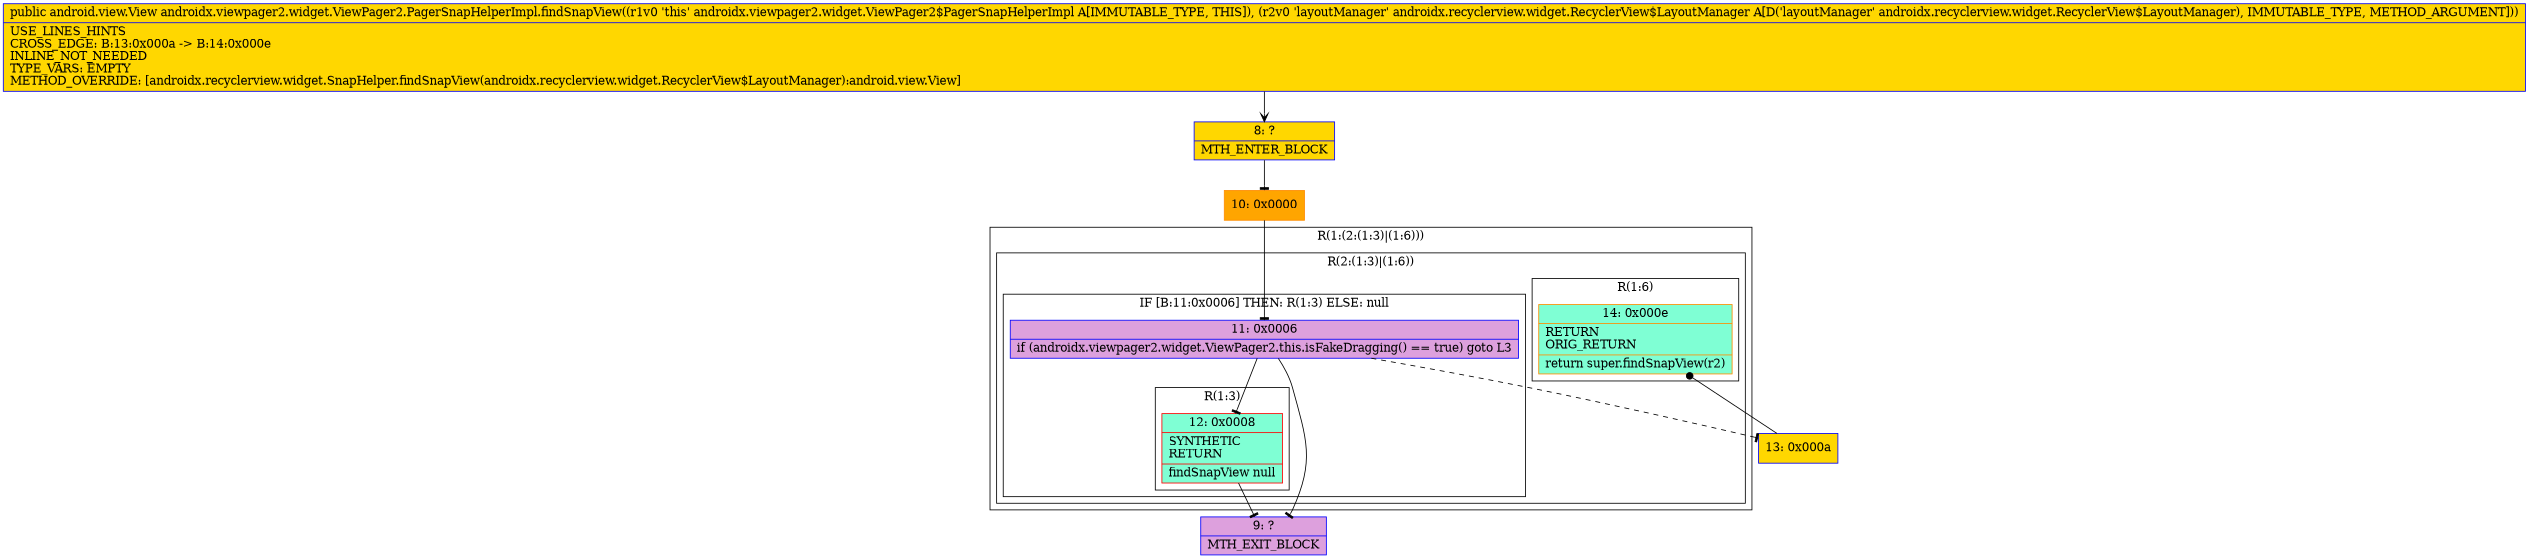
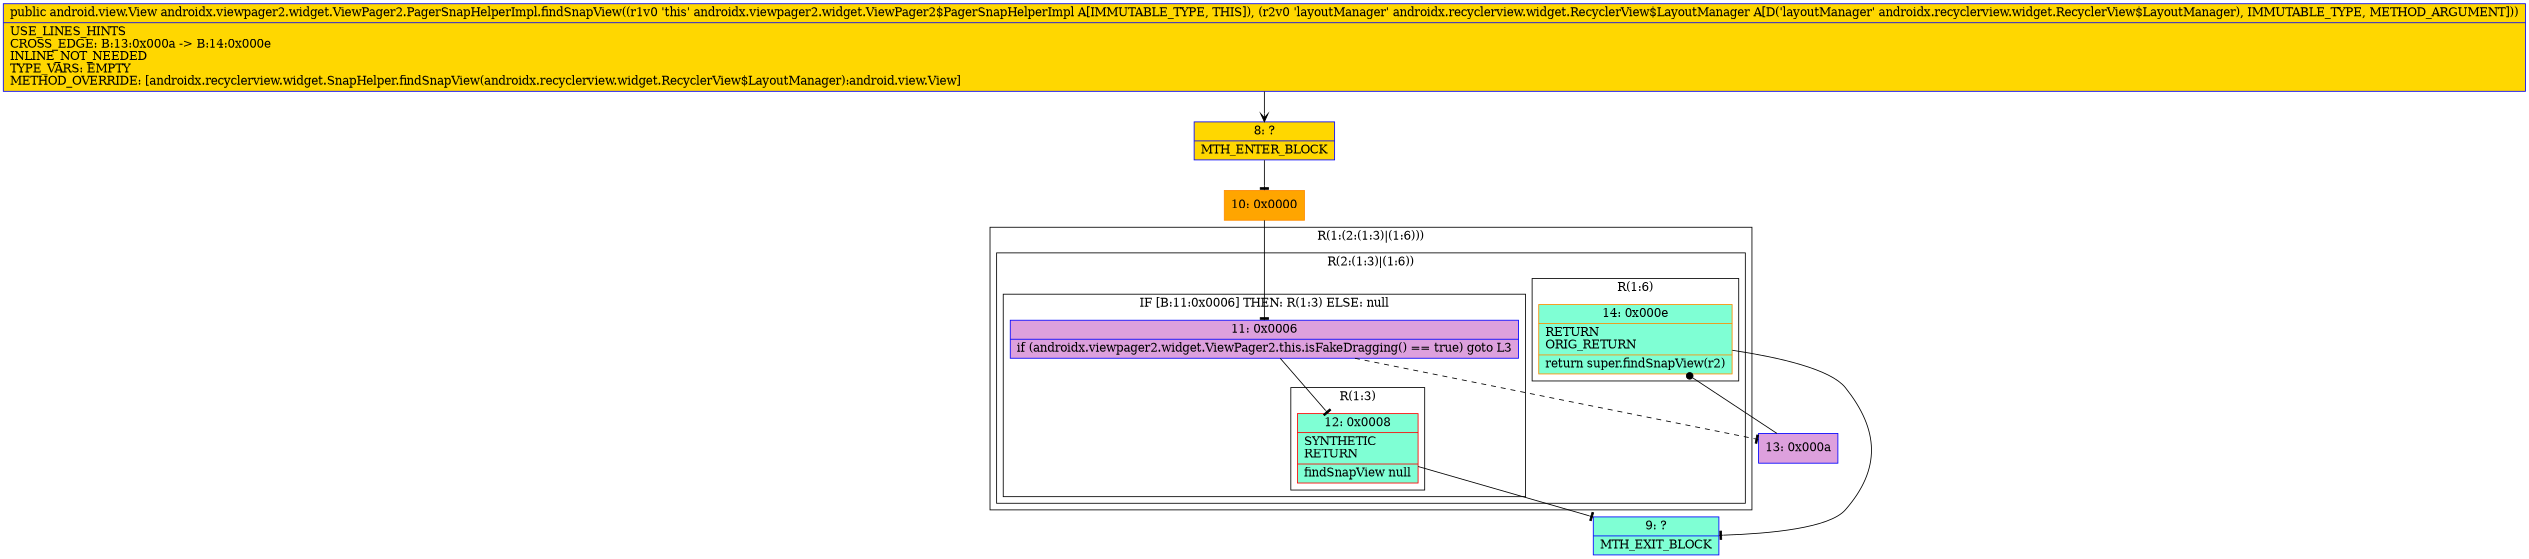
(1304, 435) -> (1871, 452)
(1798, 448) -> (1798, 448)
(1264, 536) -> (1656, 536)
